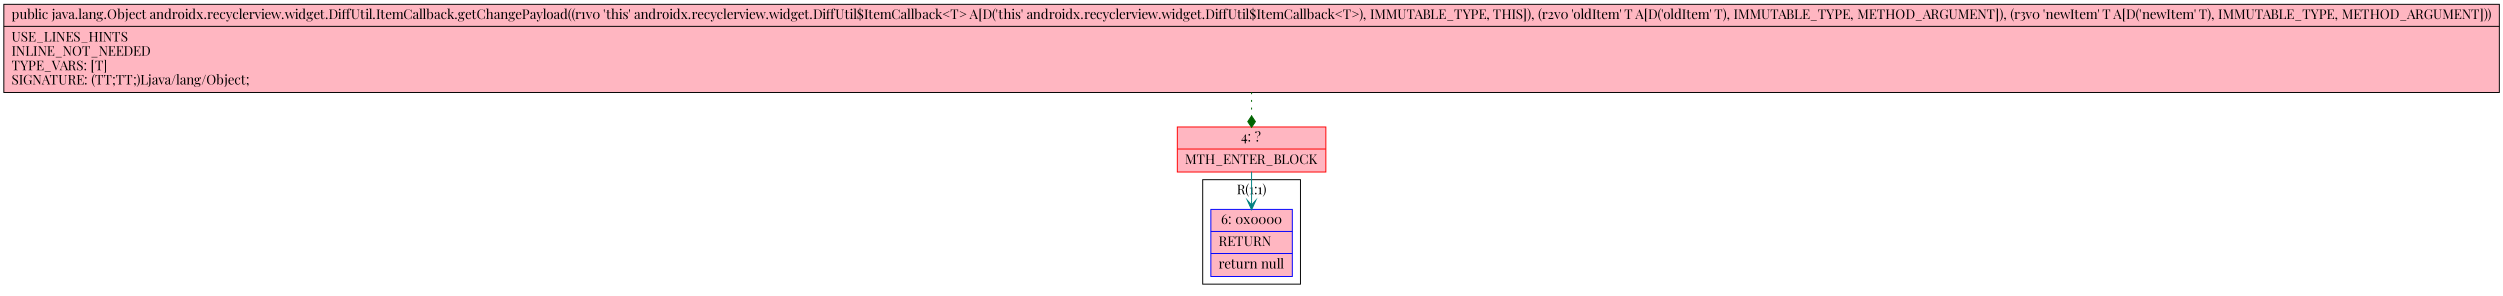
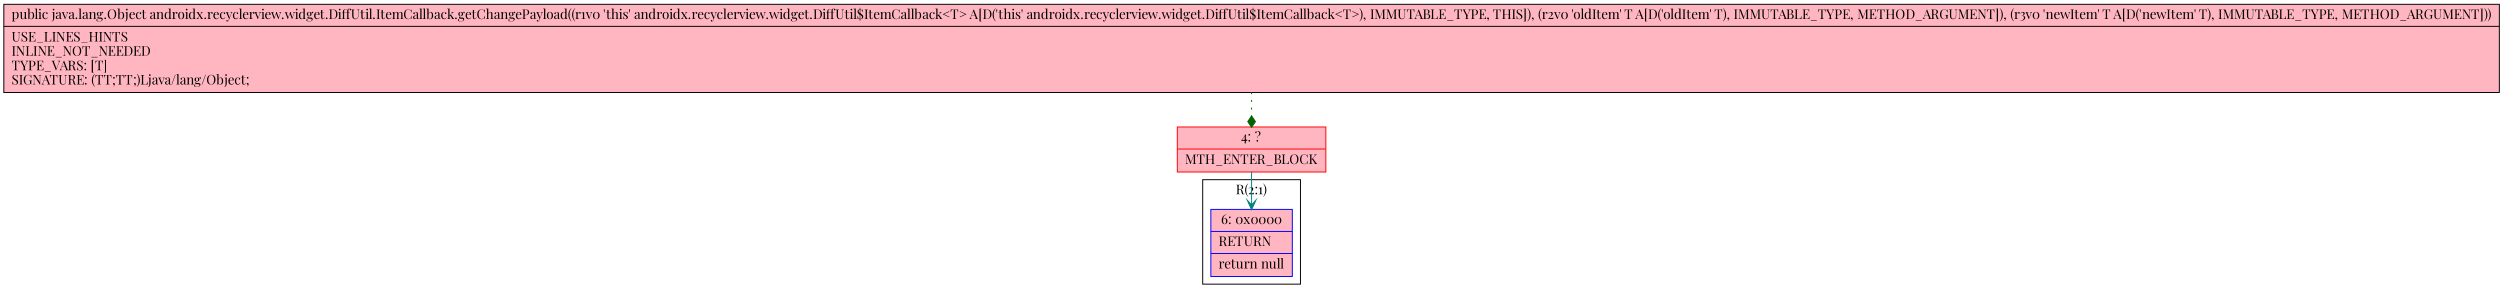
(1252, 191) -> (1252, 191)
